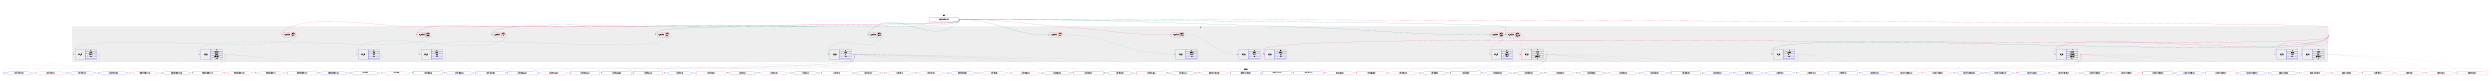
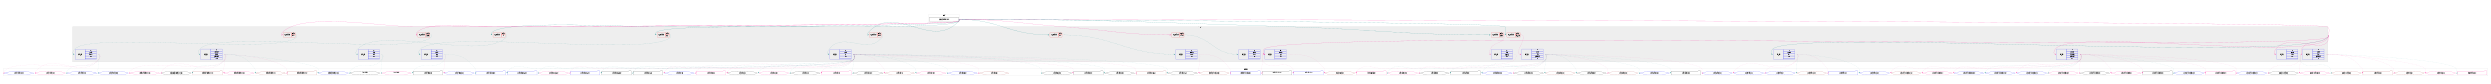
(176, 73) -> (176, 73)
(963, 73) -> (963, 73)
(1025, 73) -> none
(2032, 73) -> (2032, 73)
(2063, 73) -> (2063, 73)
(2378, 73) -> (2378, 73)
